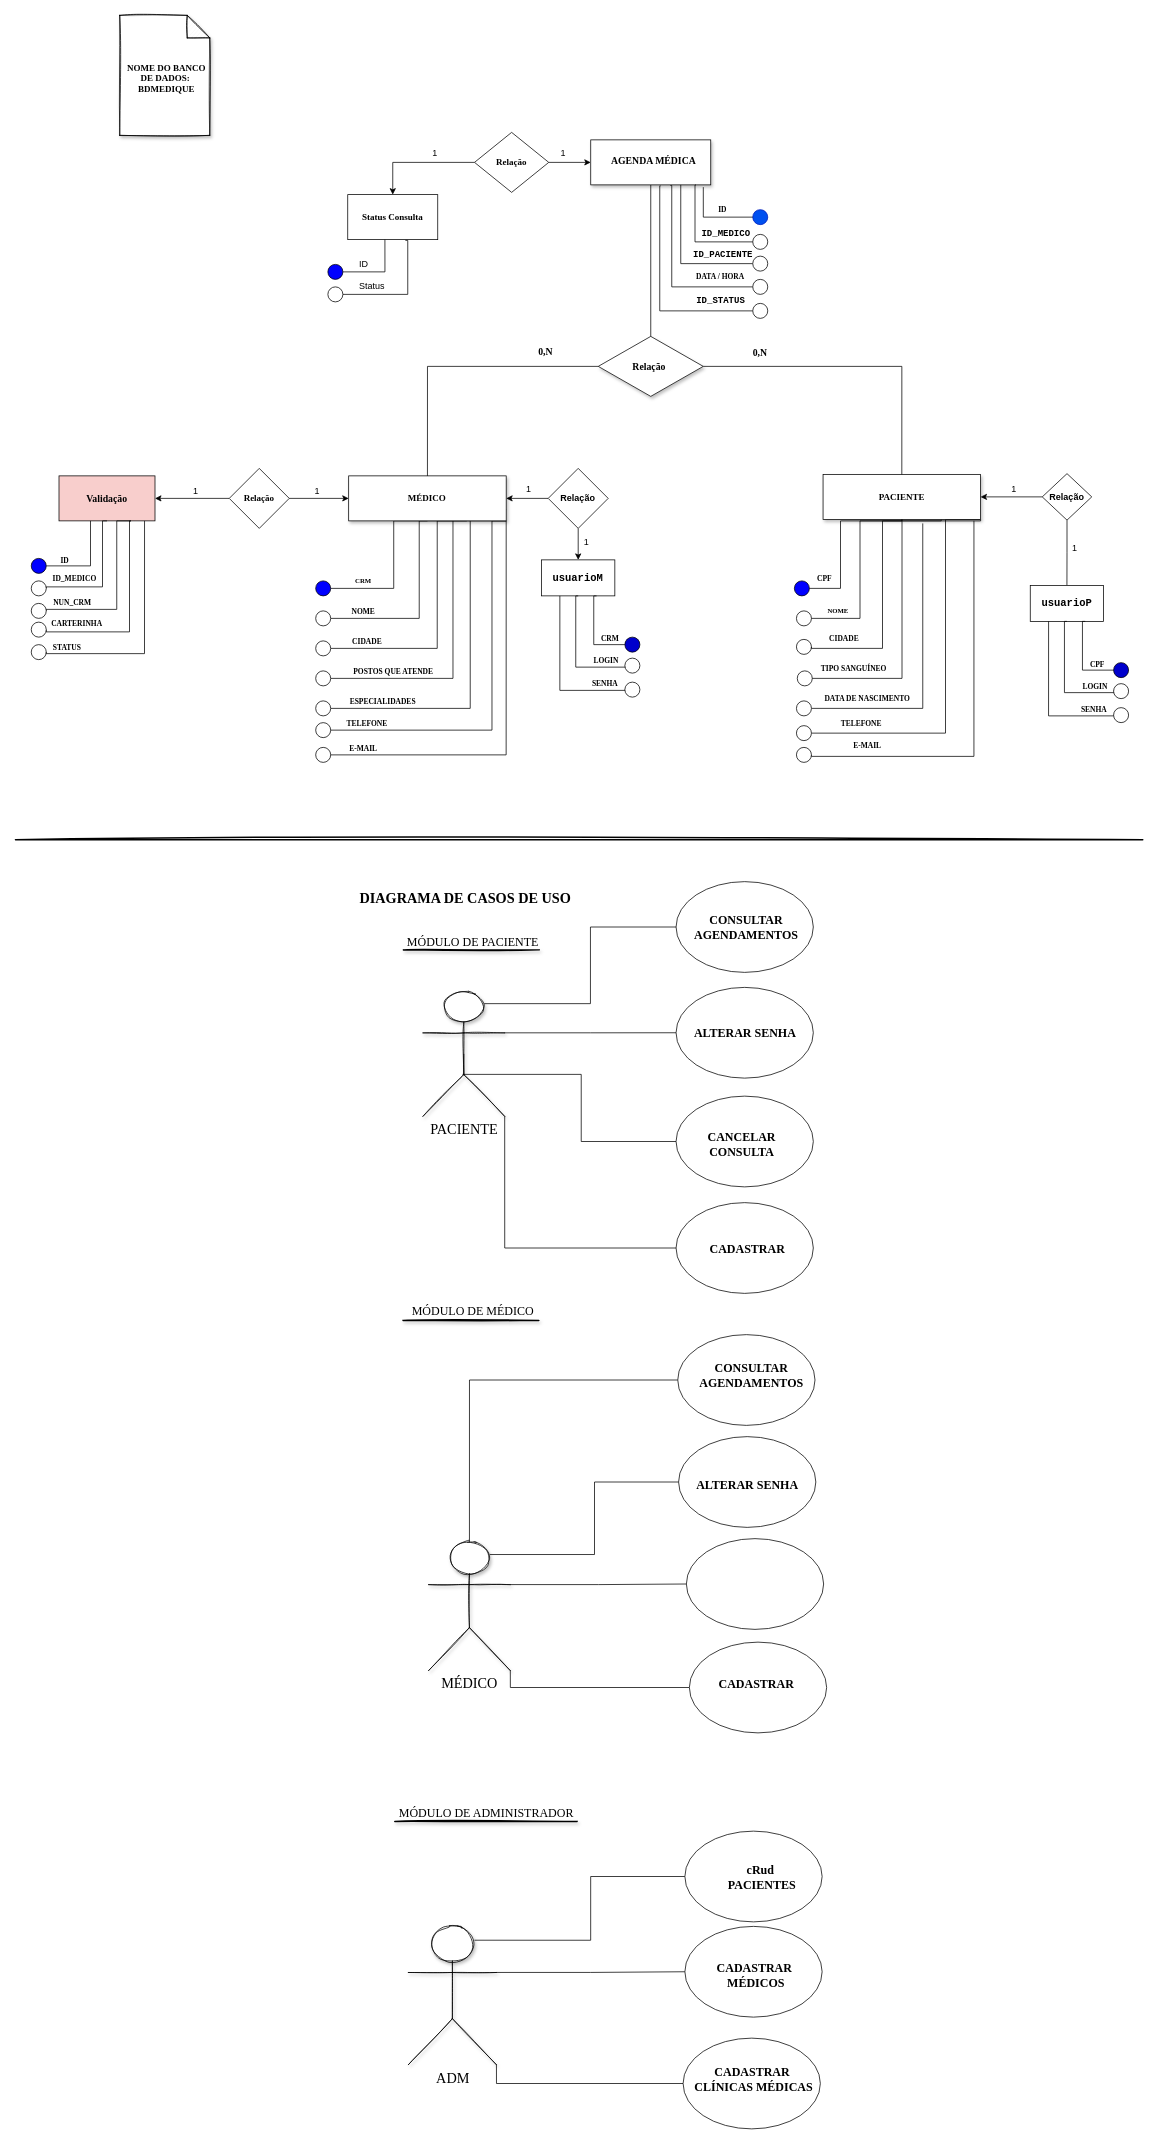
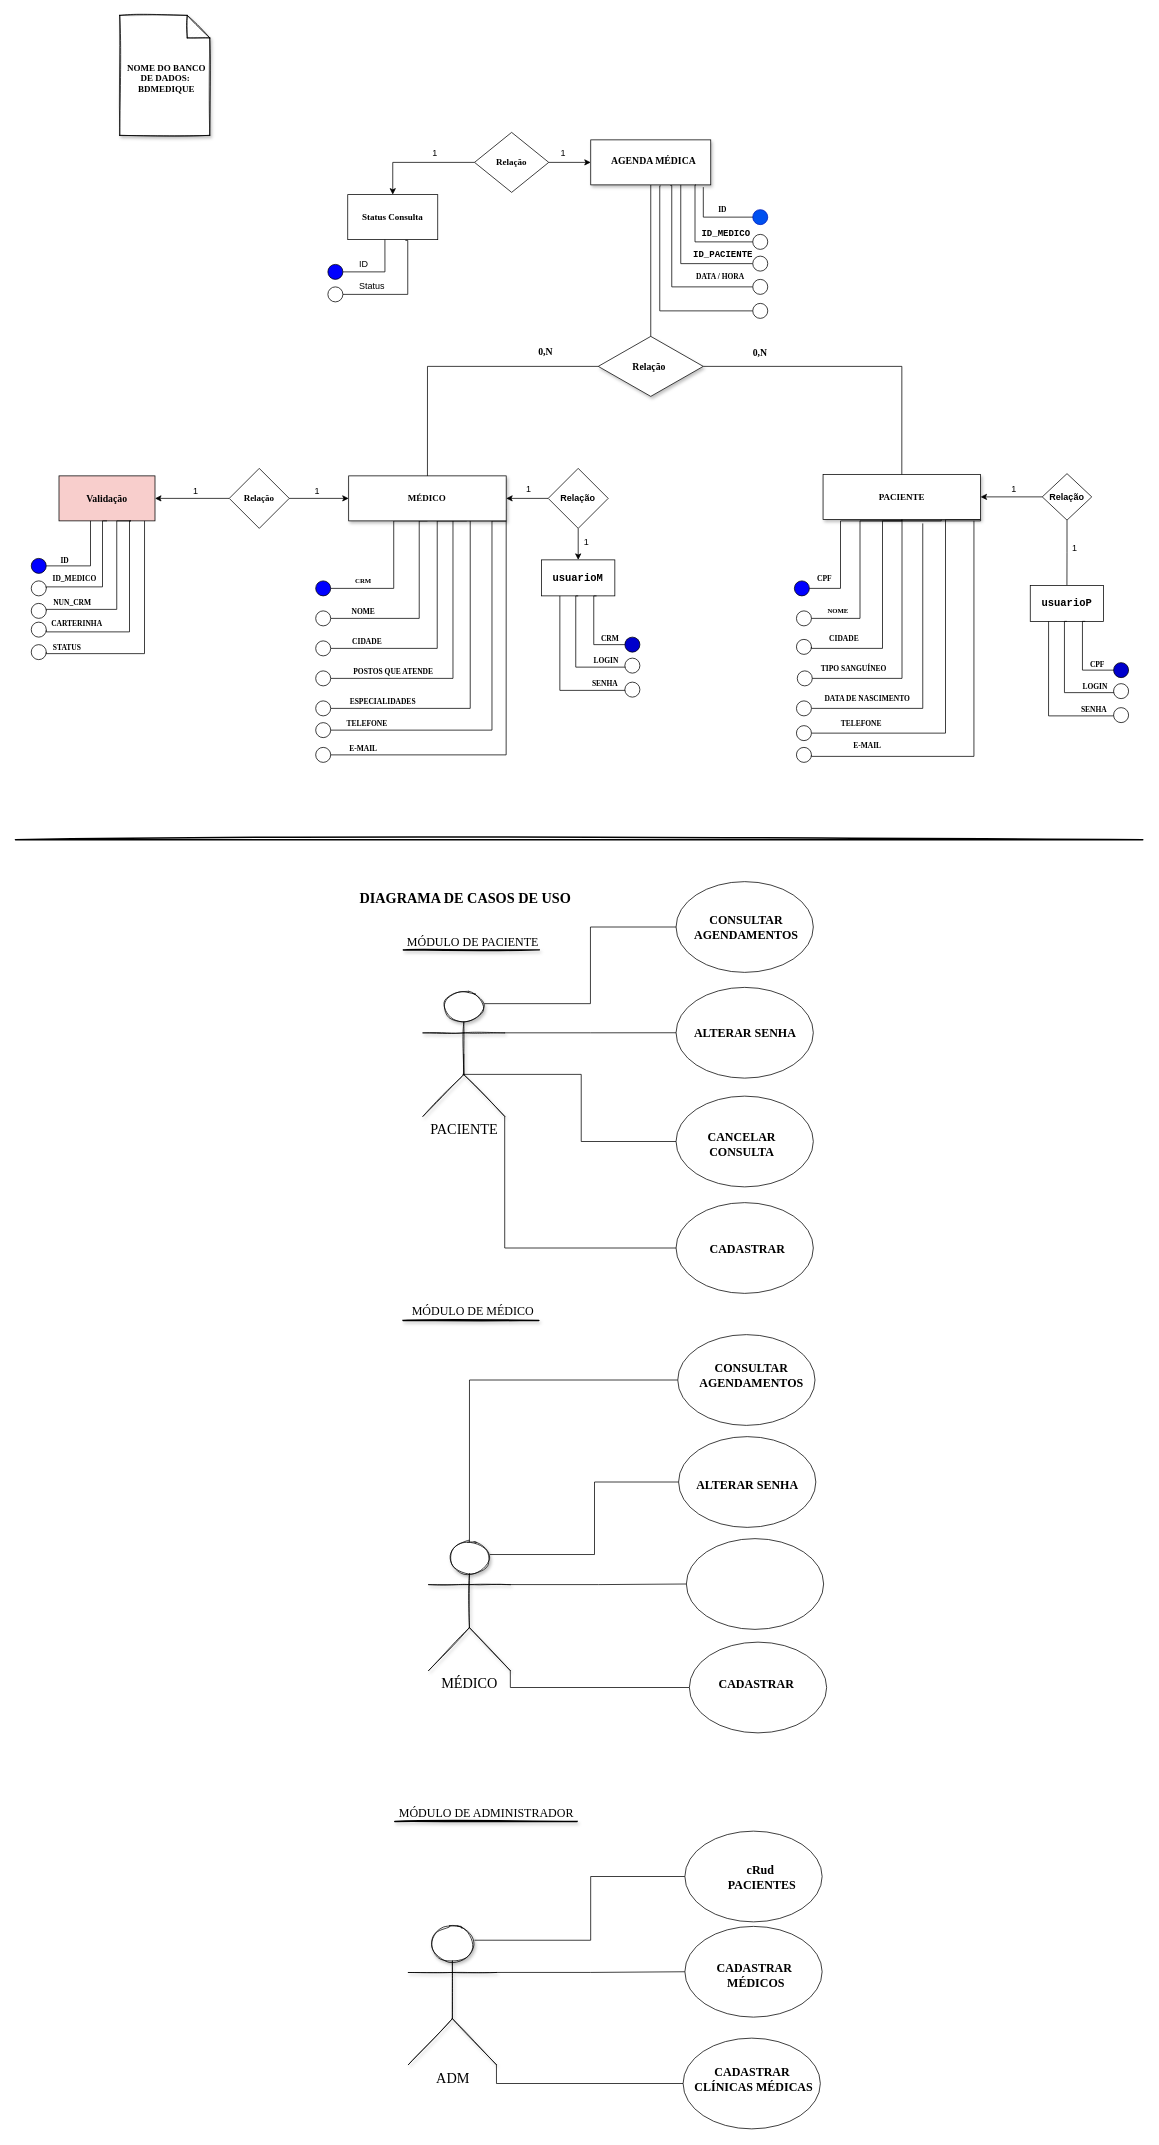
(721, 301) -> none
